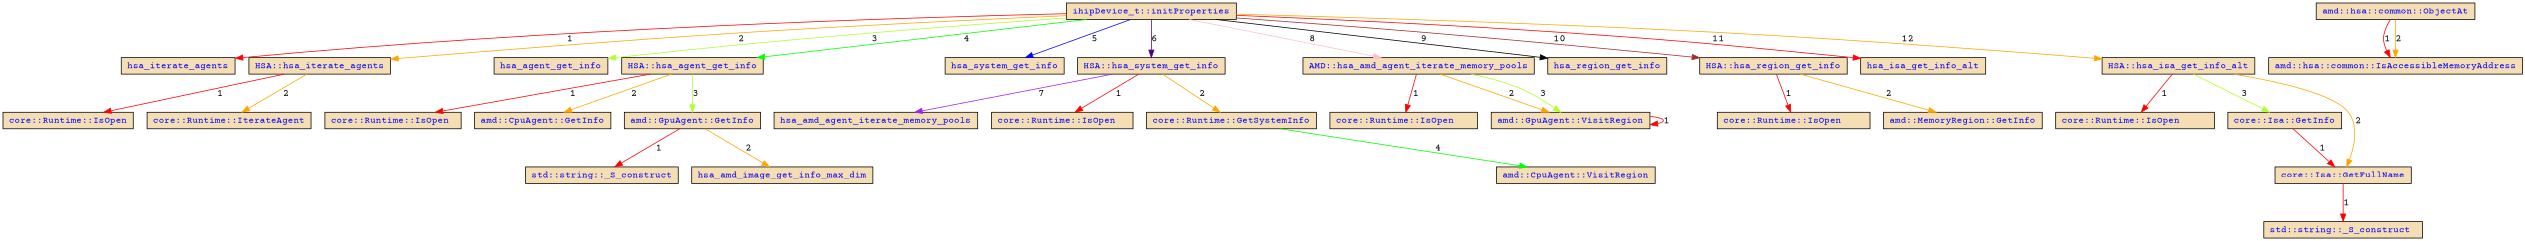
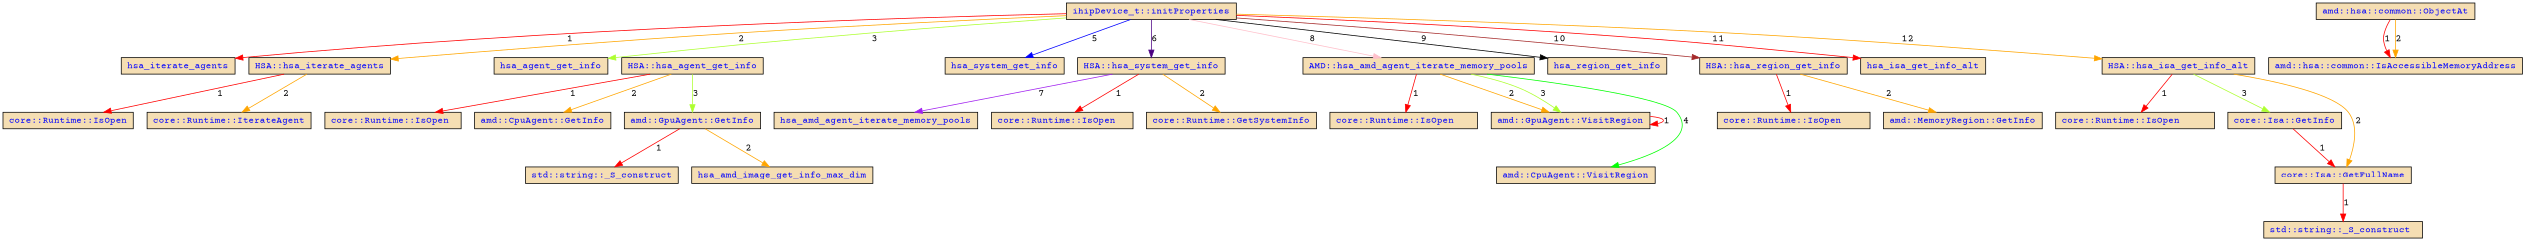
(926, 38) -> none
(1400, 147) -> (1629, 96)
